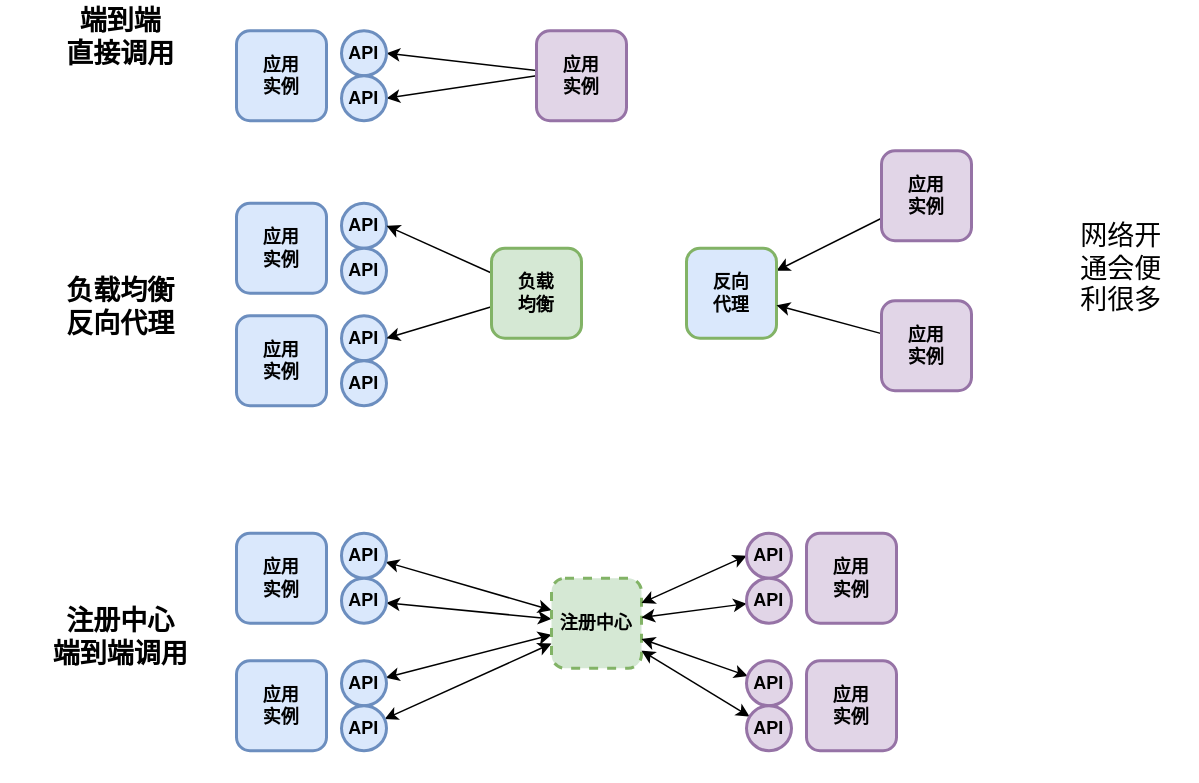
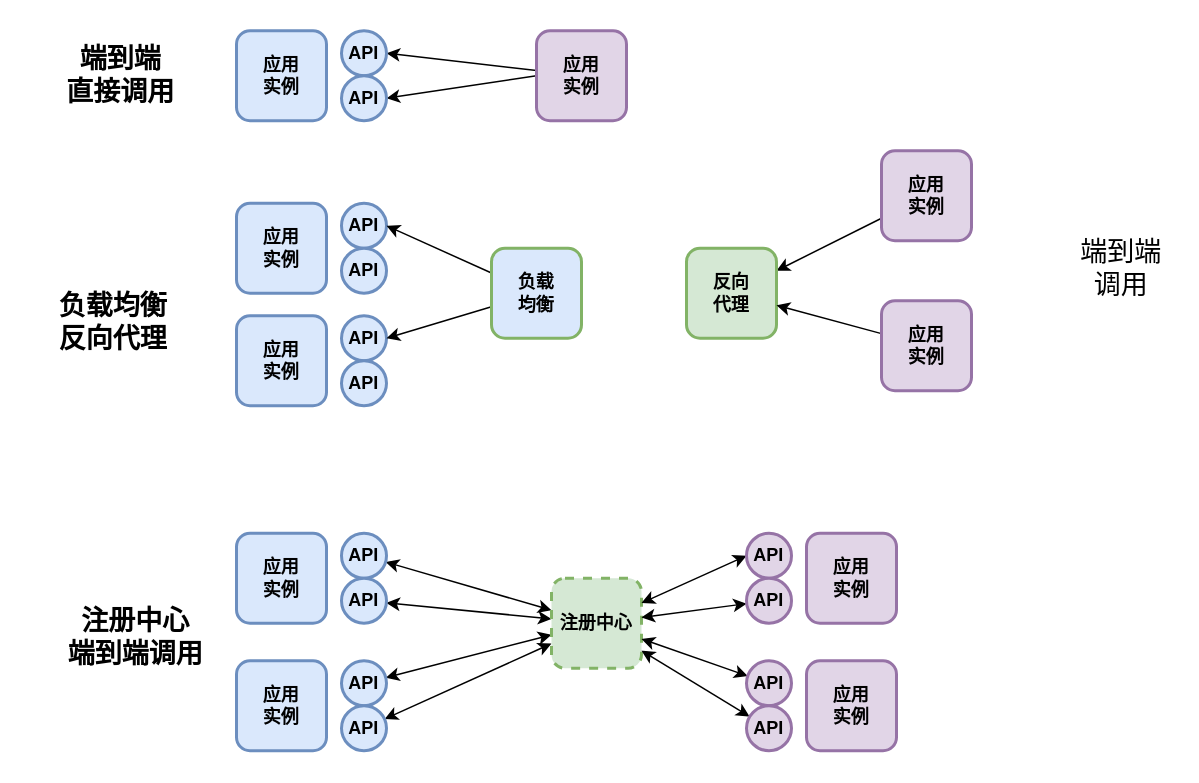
(121, 38) -> (121, 76)
(1121, 269) -> (1121, 269)
(536, 293) -> (536, 293)
(731, 293) -> (731, 293)
(121, 308) -> (113, 323)
(121, 638) -> (136, 638)
